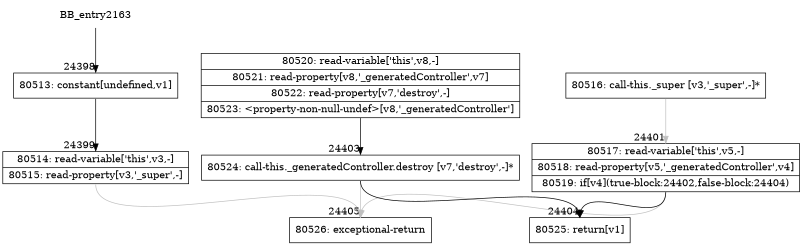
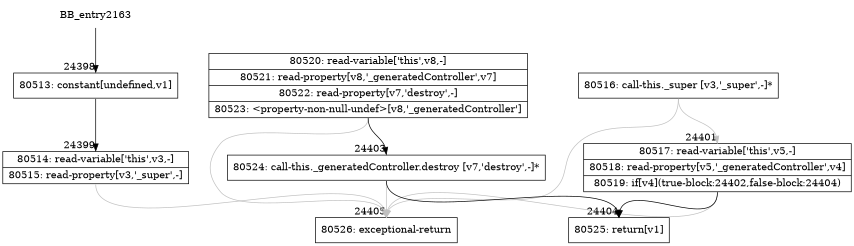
none -> (211, 174)
none -> (555, 189)
